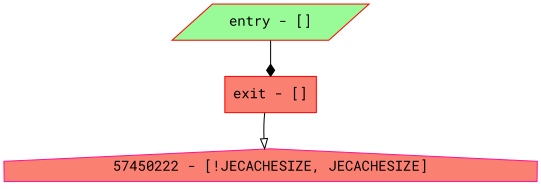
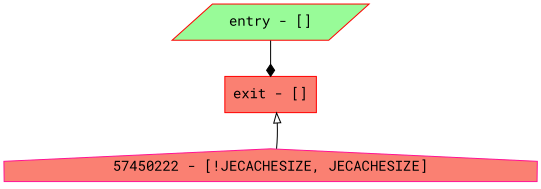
(264, 126) -> (277, 136)
